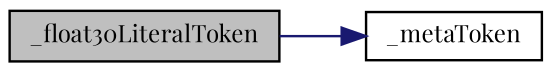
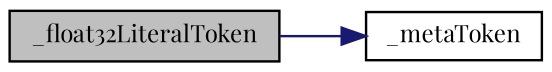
(144, 36) -> (144, 36)
